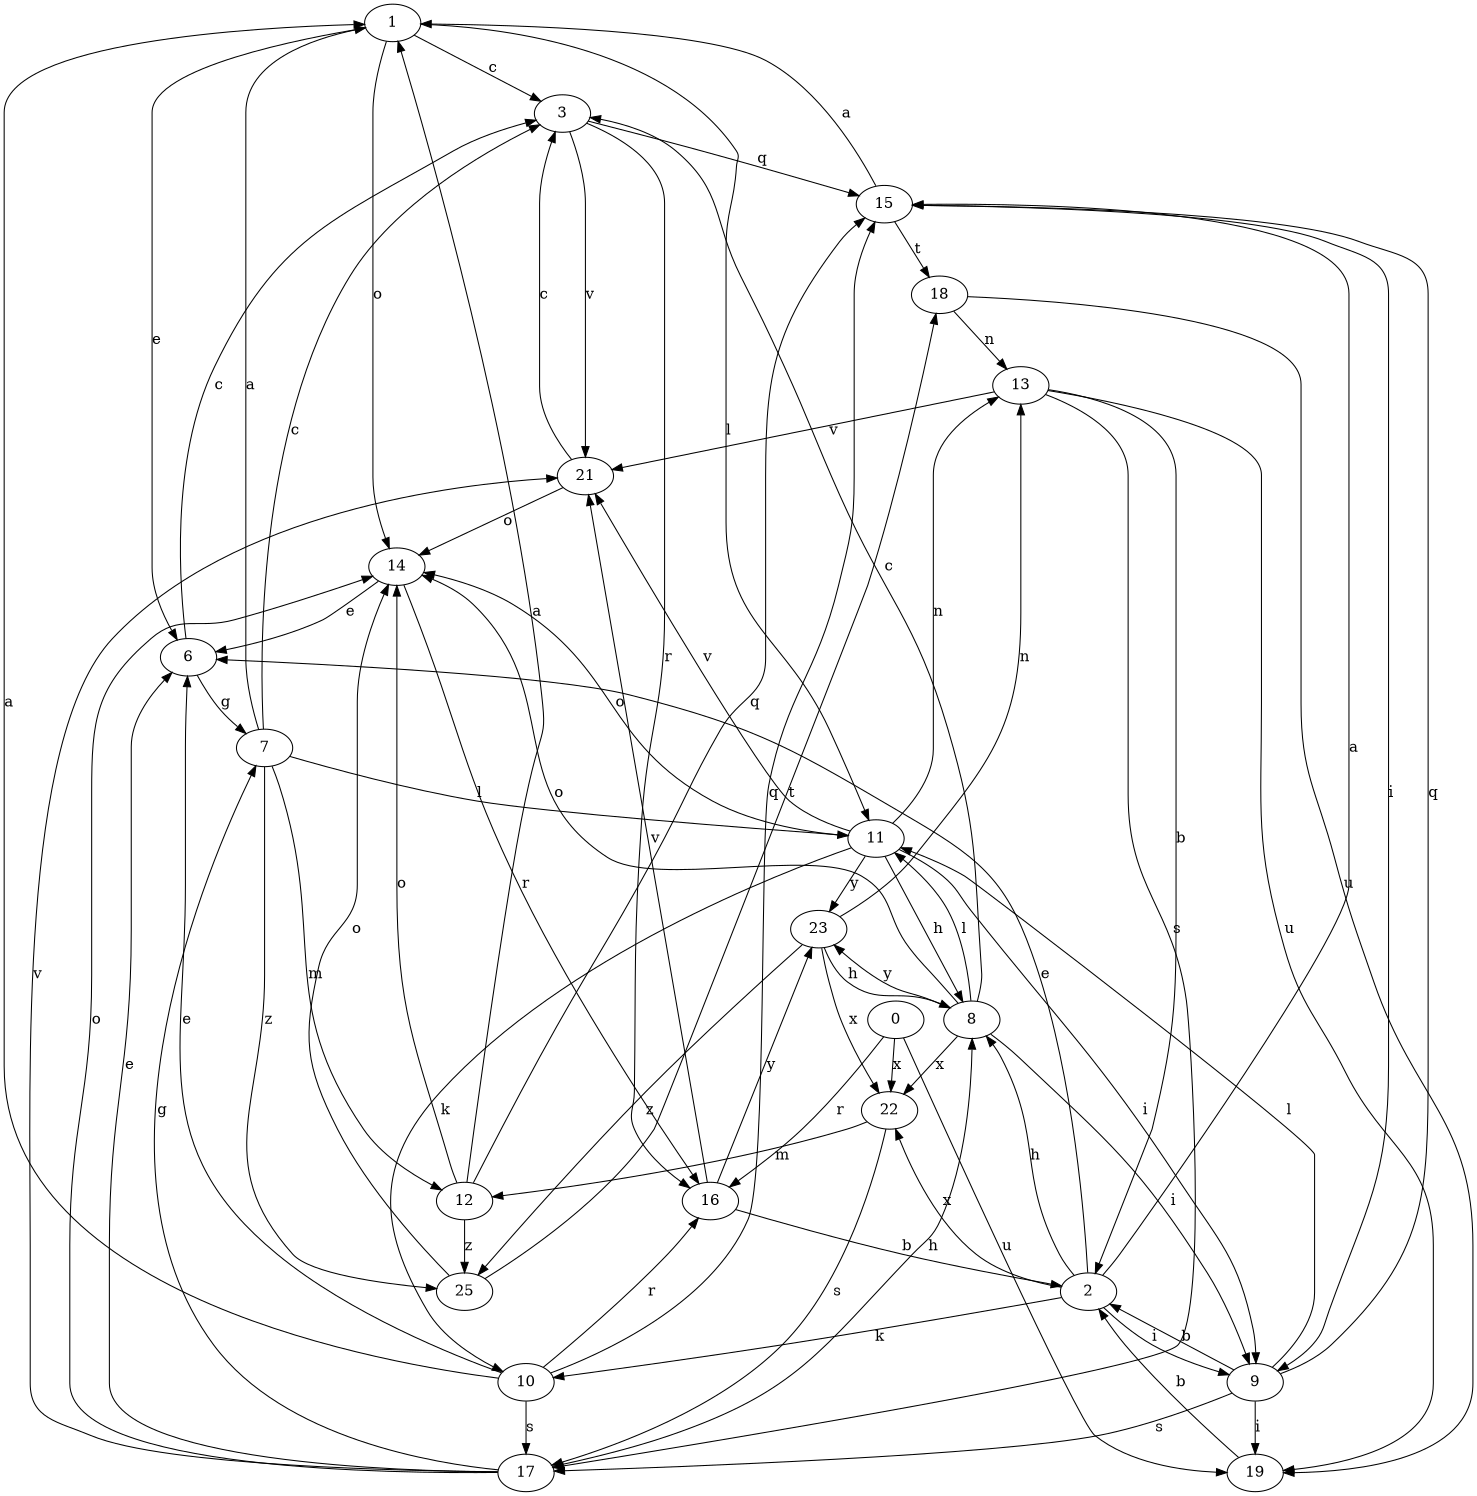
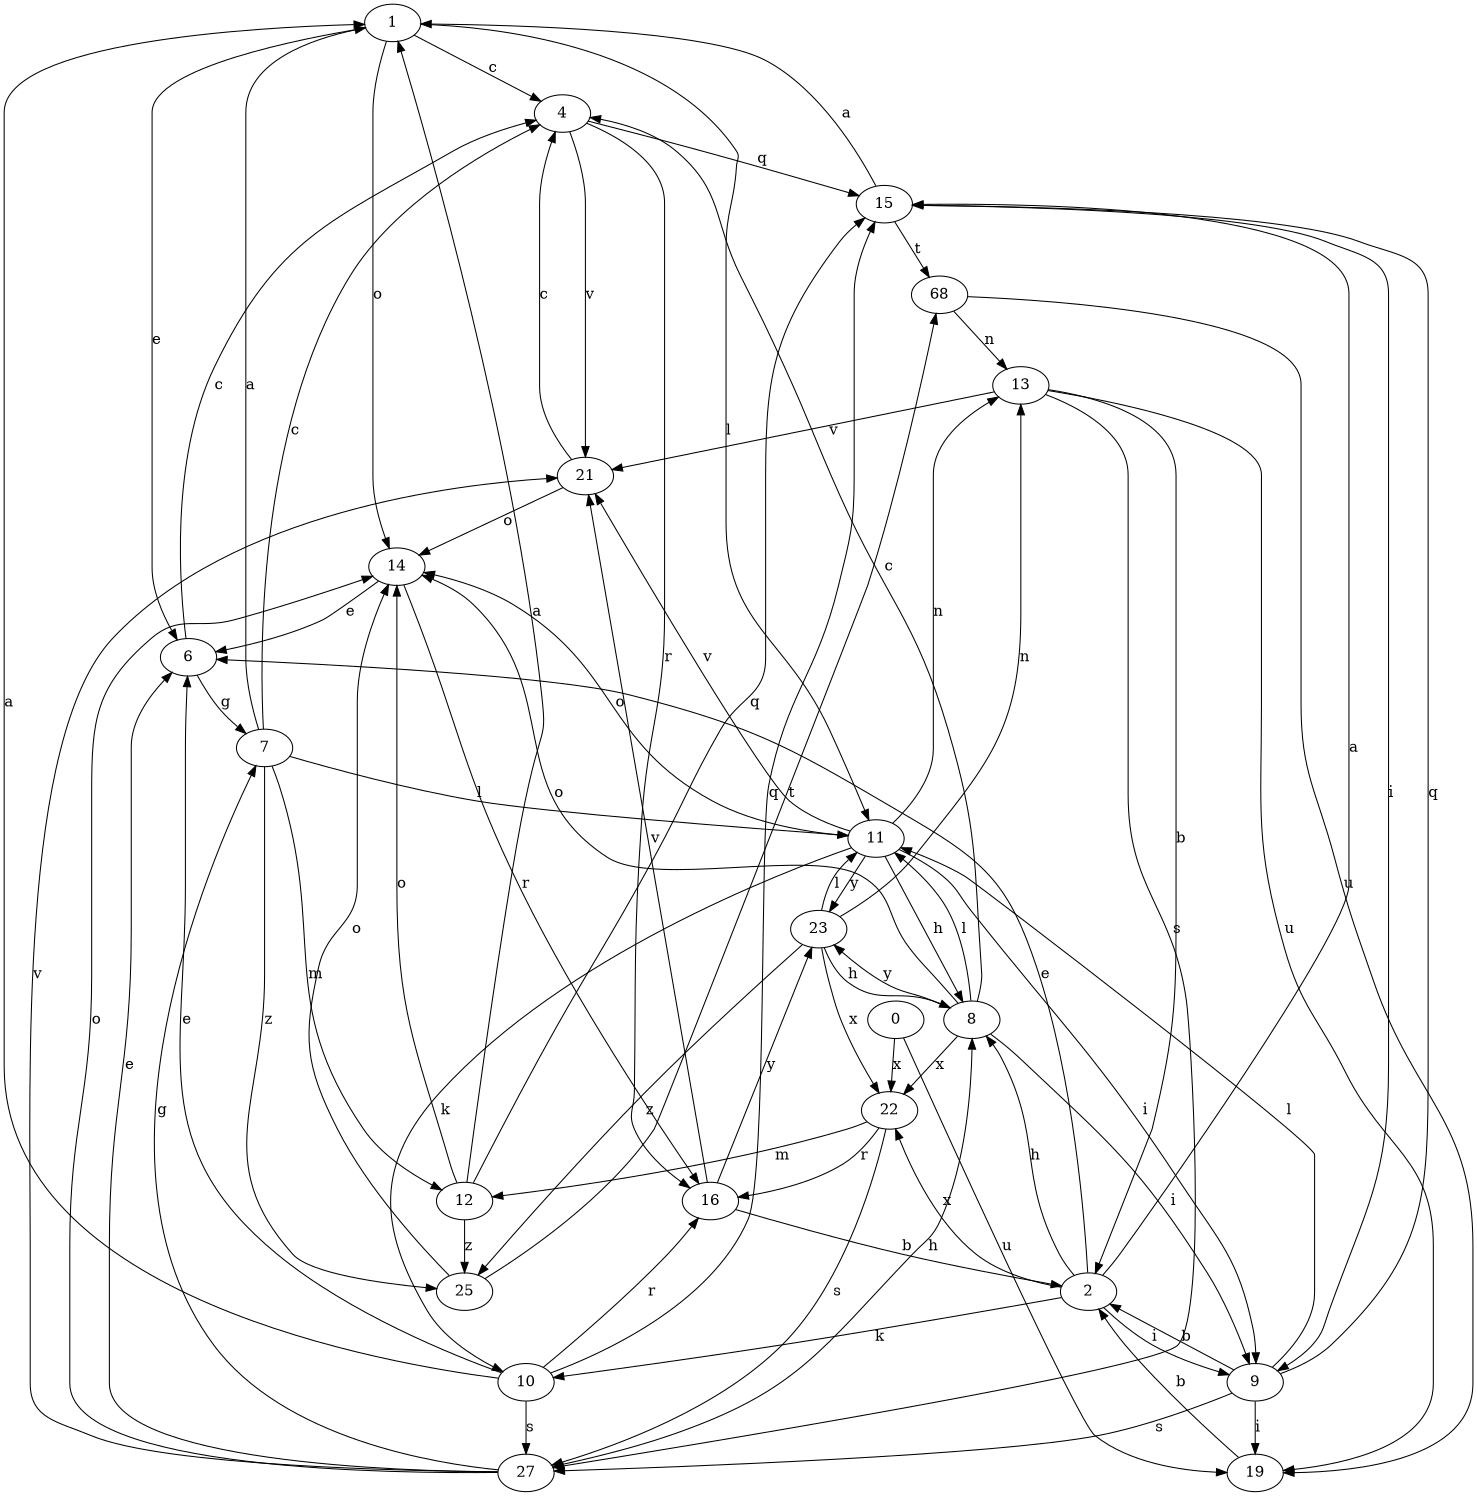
(562, 114) -> (562, 114)
(940, 295) -> (940, 295)
none -> (831, 883)
(817, 1115) -> (821, 1175)
(526, 1473) -> (526, 1473)
